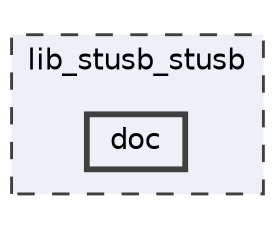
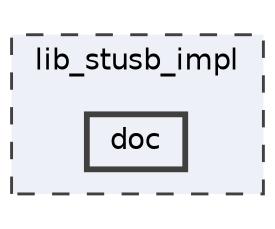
(137, 62) -> (137, 62)
